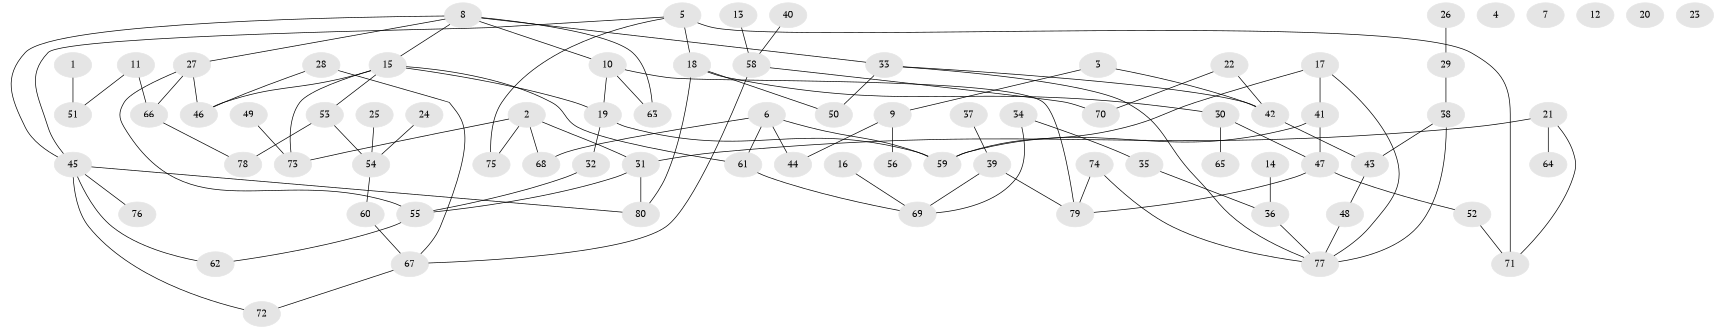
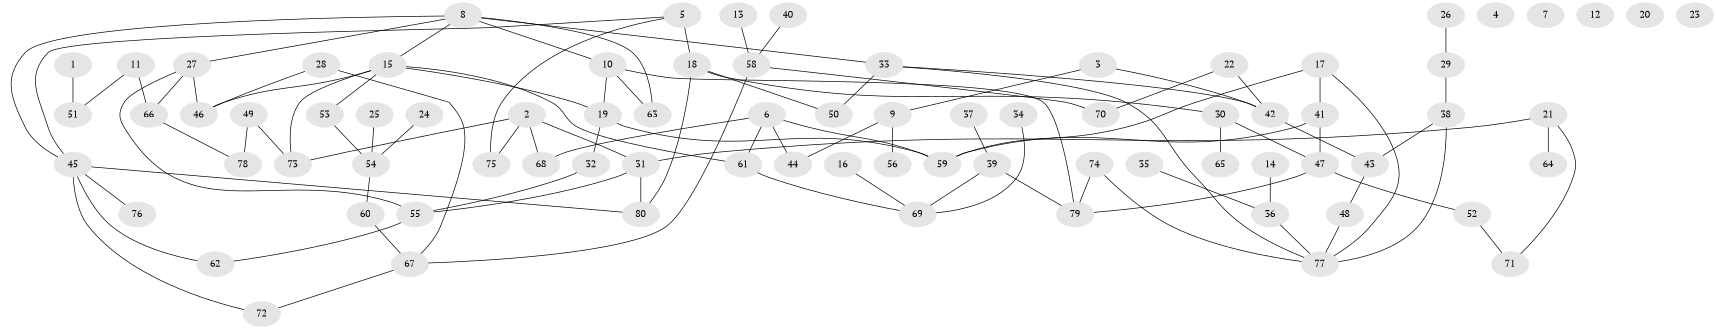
(1192, 31) -> none
(1068, 133) -> none
(284, 140) -> (246, 140)
